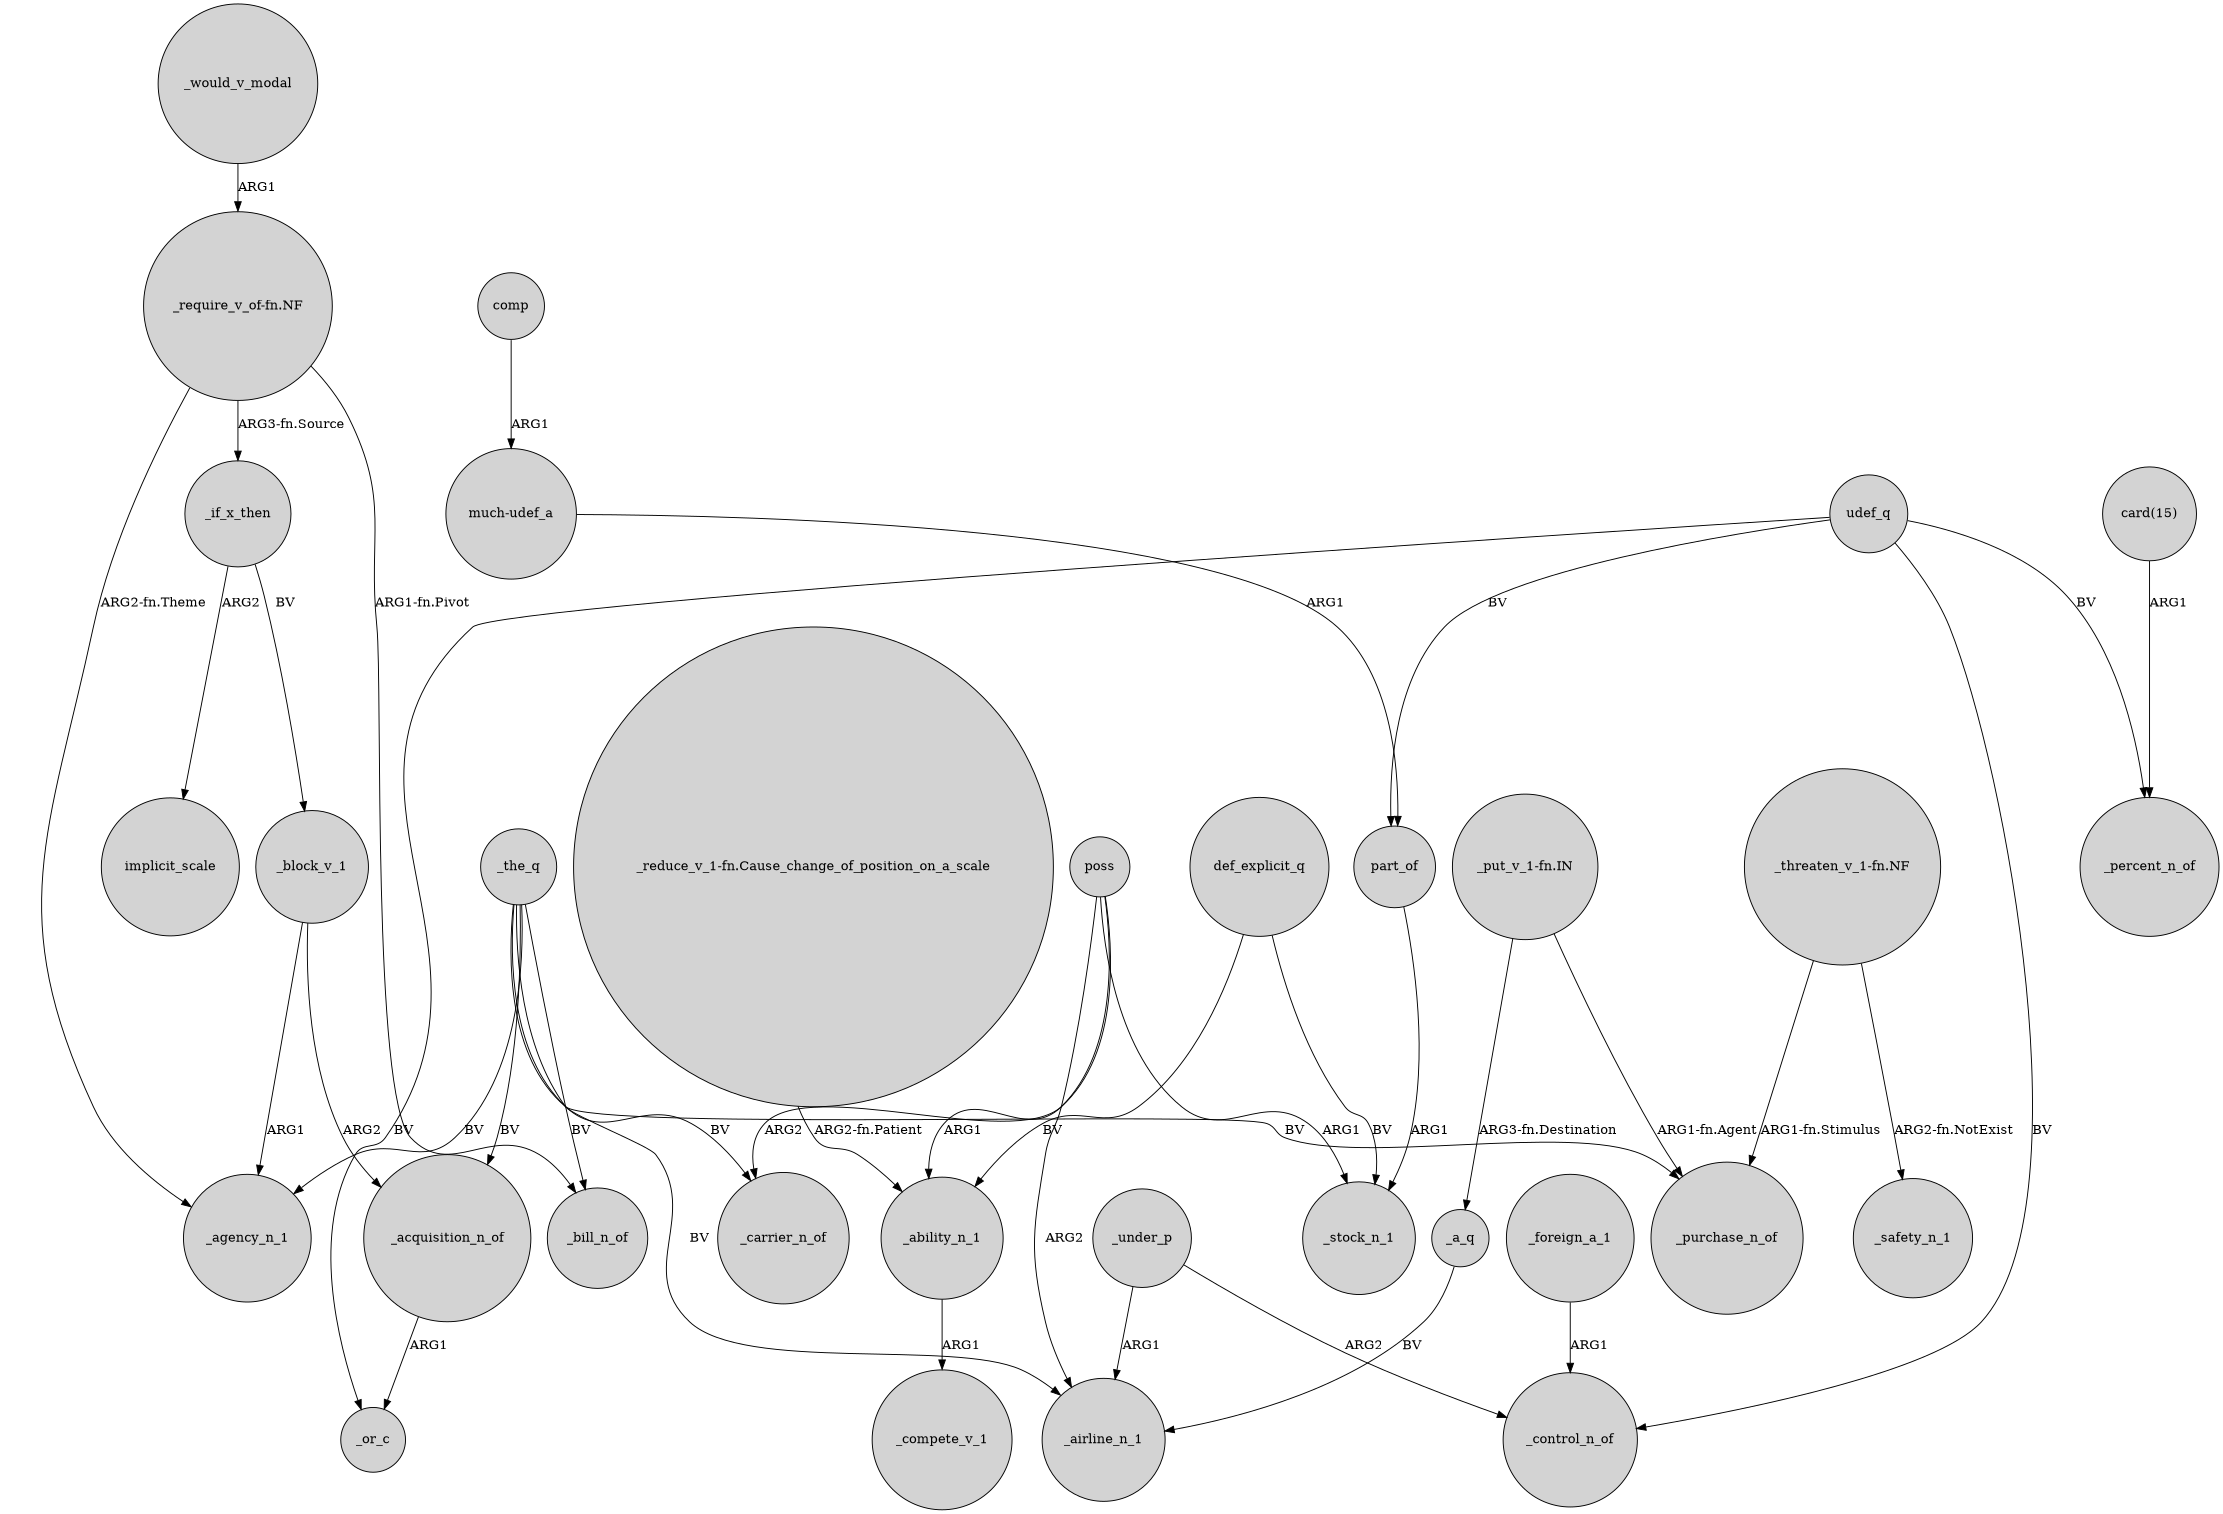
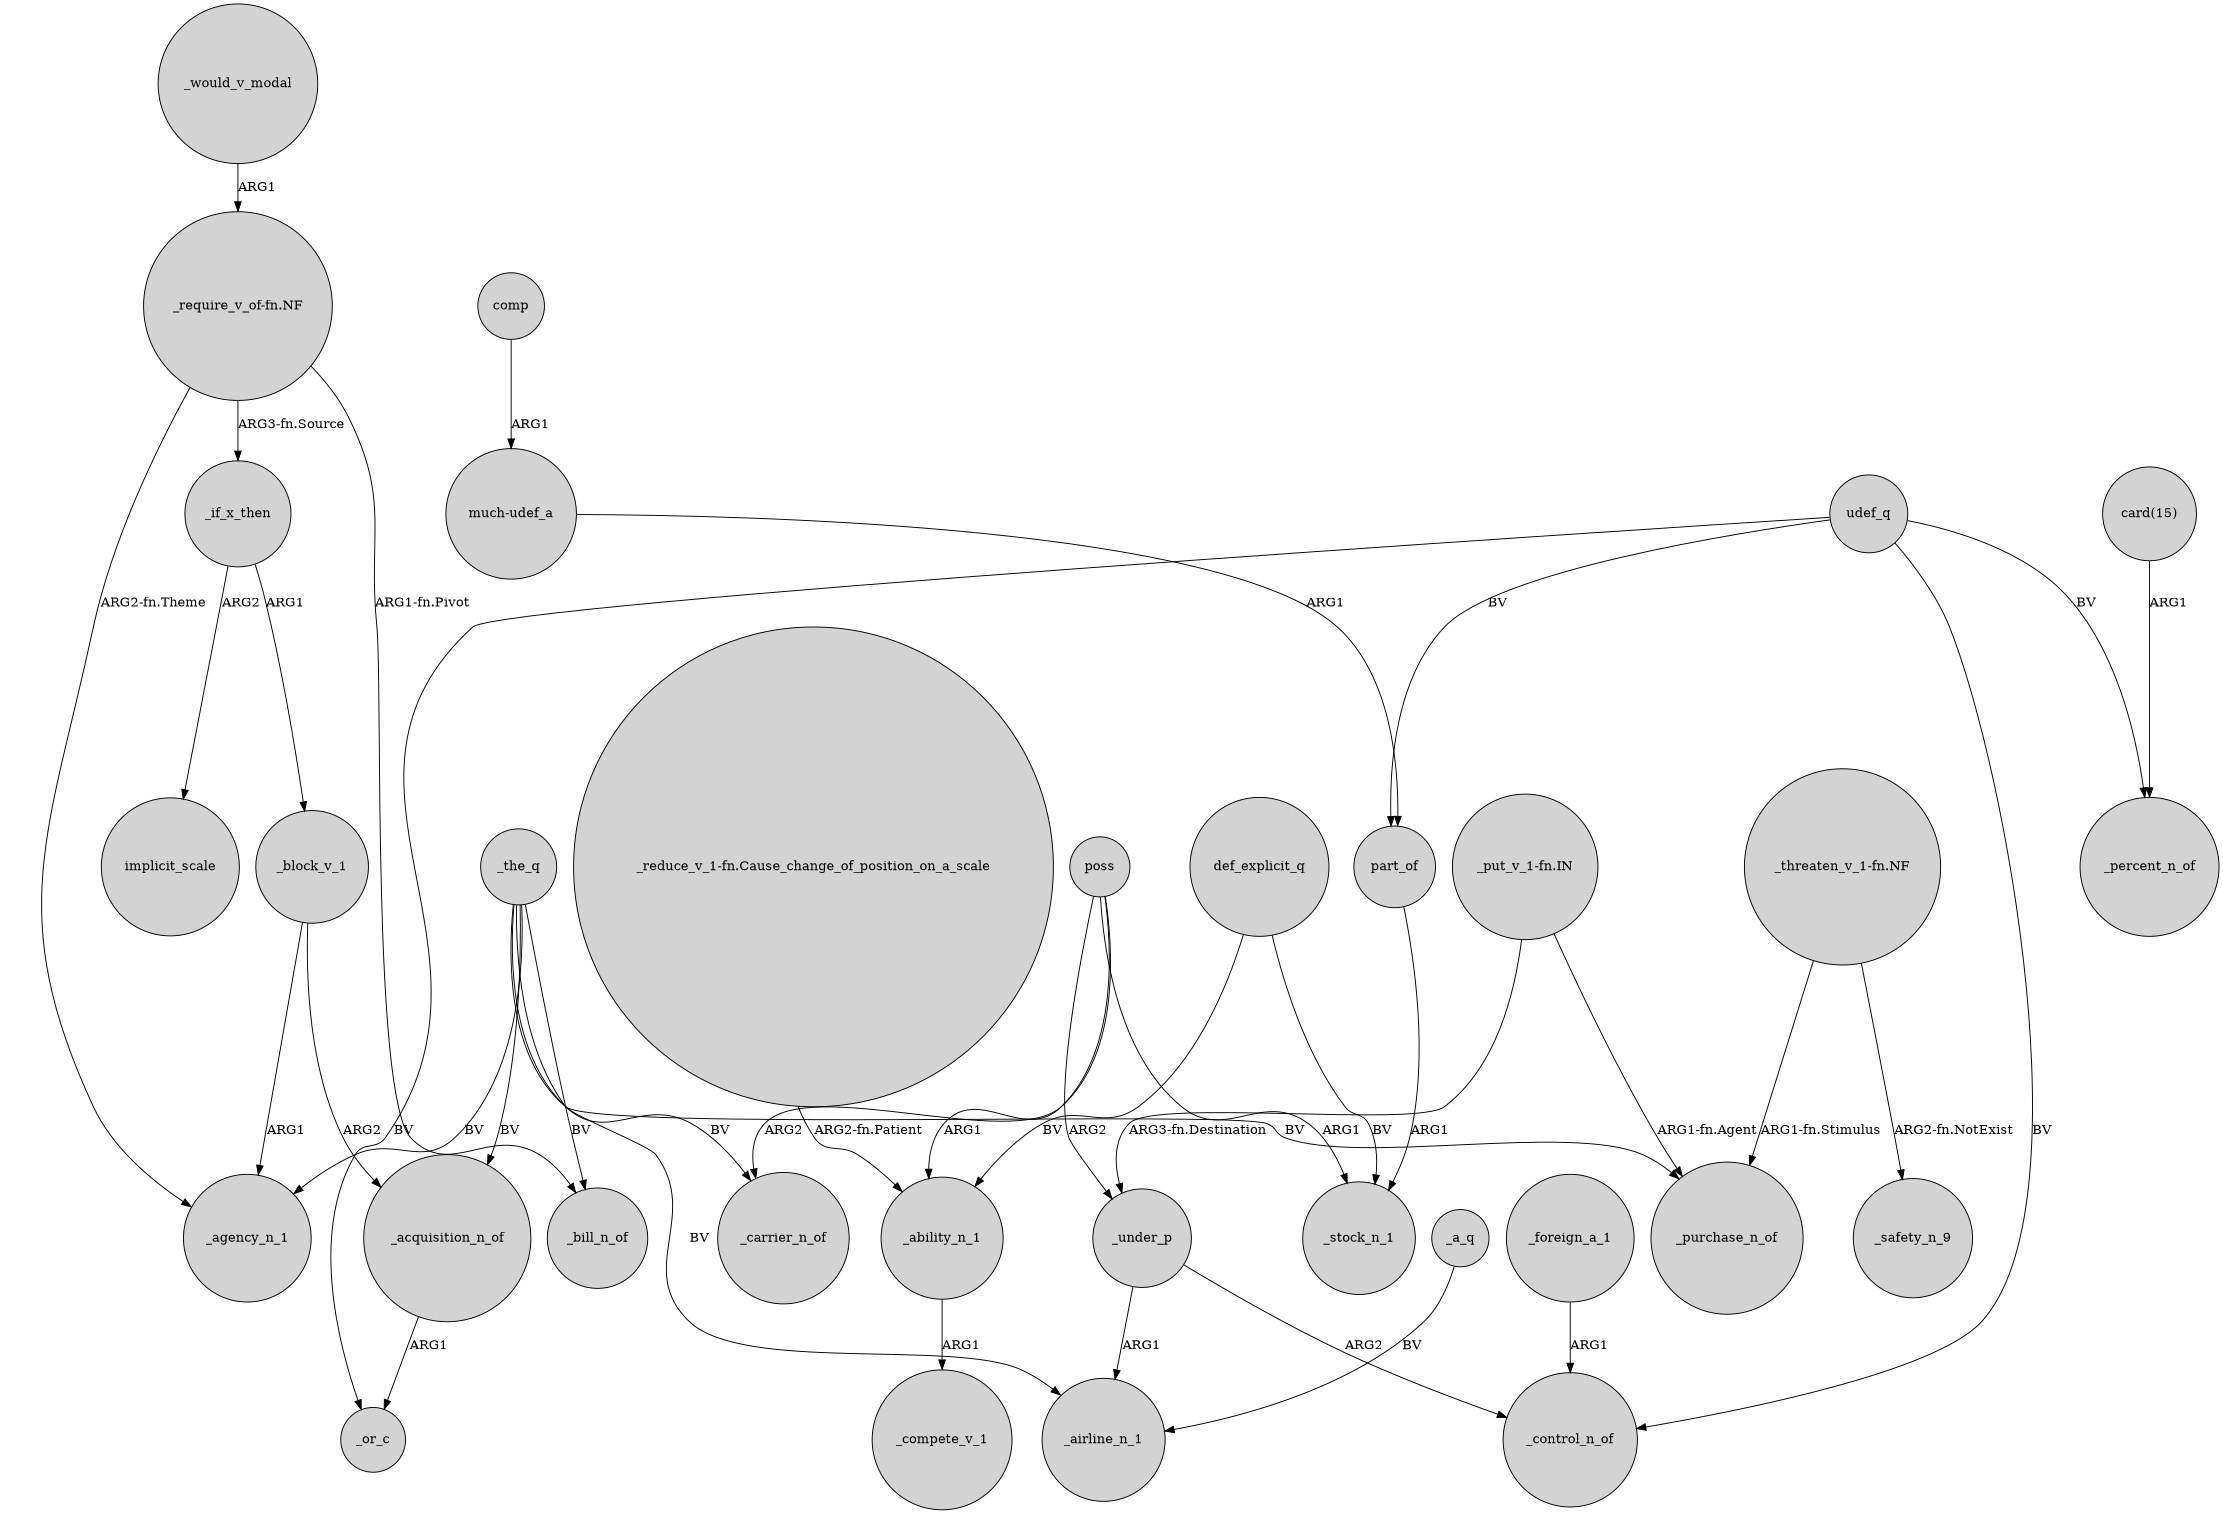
(285, 603) -> (285, 603)
(1490, 1069) -> (1335, 1115)
(1050, 1138) -> (1068, 1049)
(1913, 1238) -> (1913, 1238)
